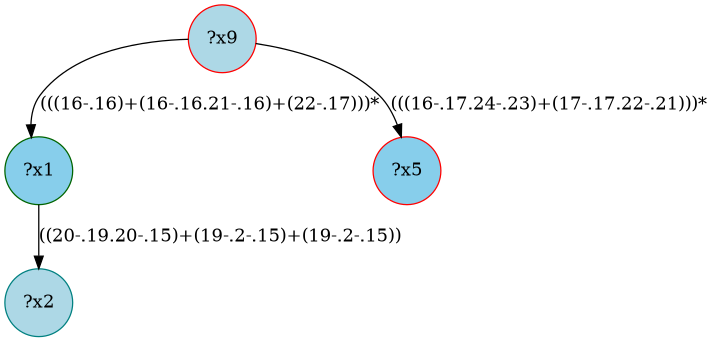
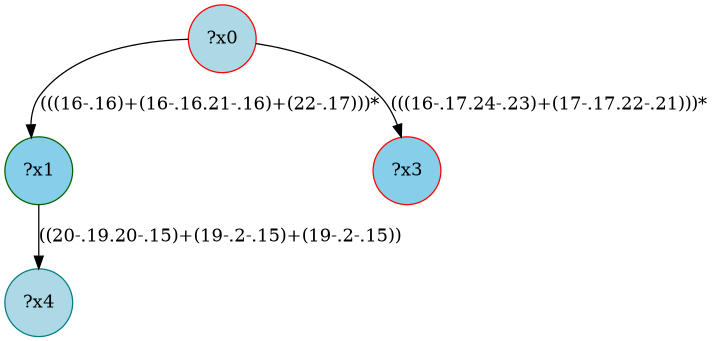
(222, 39) -> (222, 39)
(407, 171) -> (407, 171)
(39, 303) -> (39, 303)
